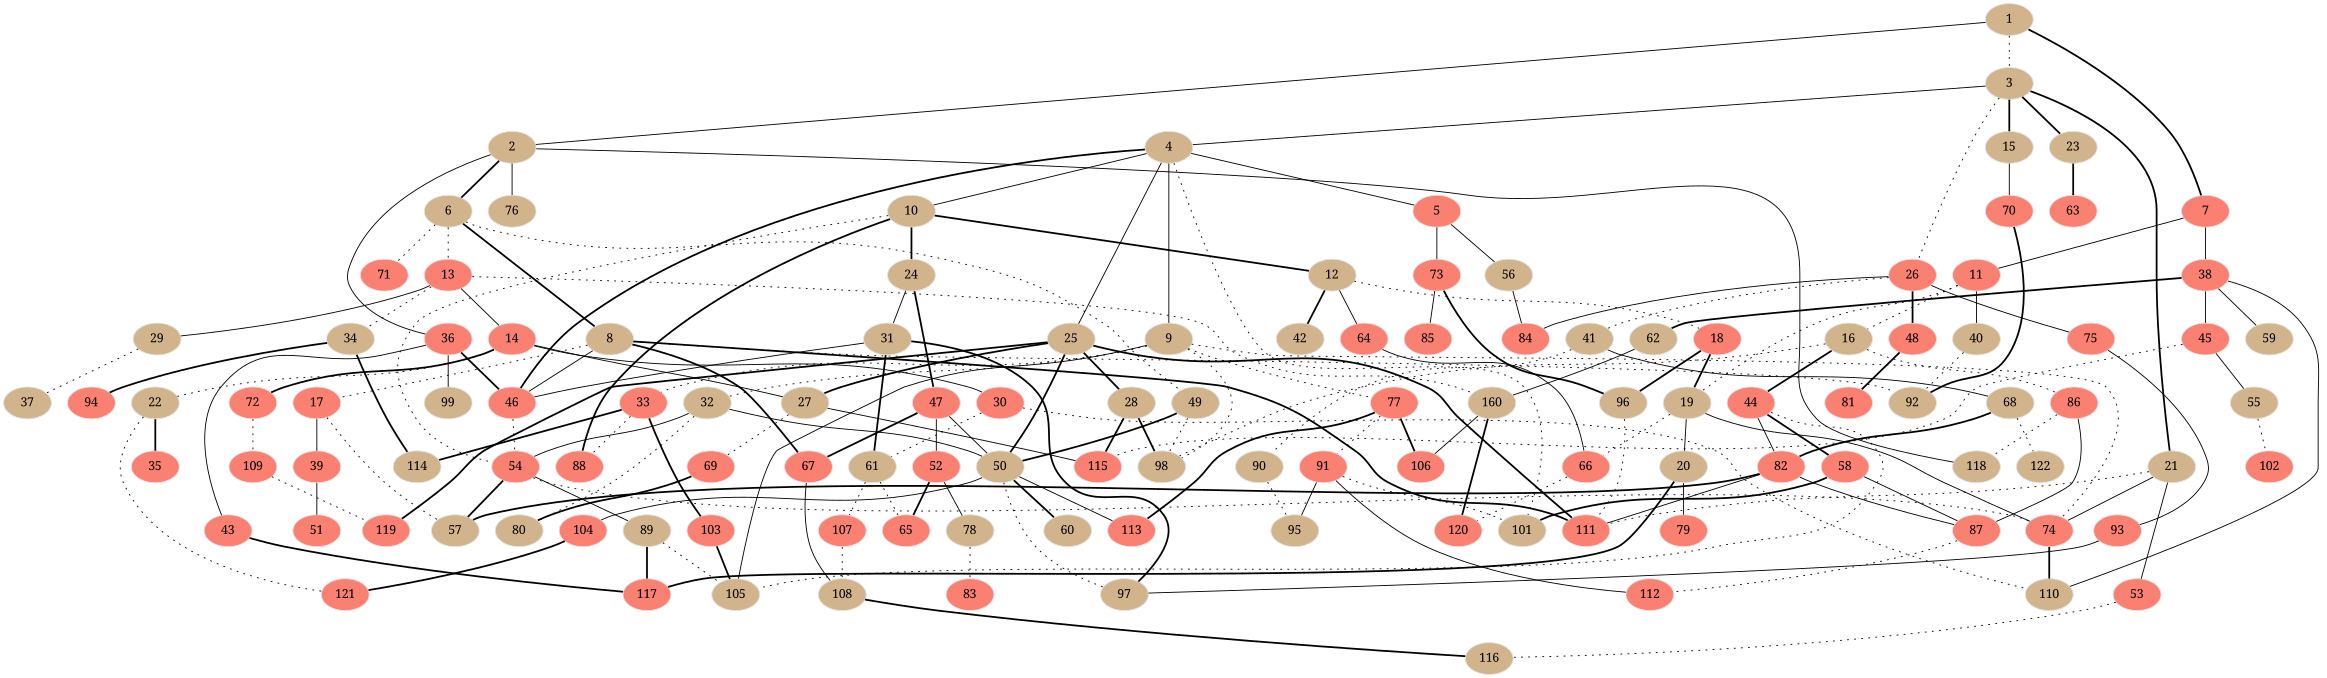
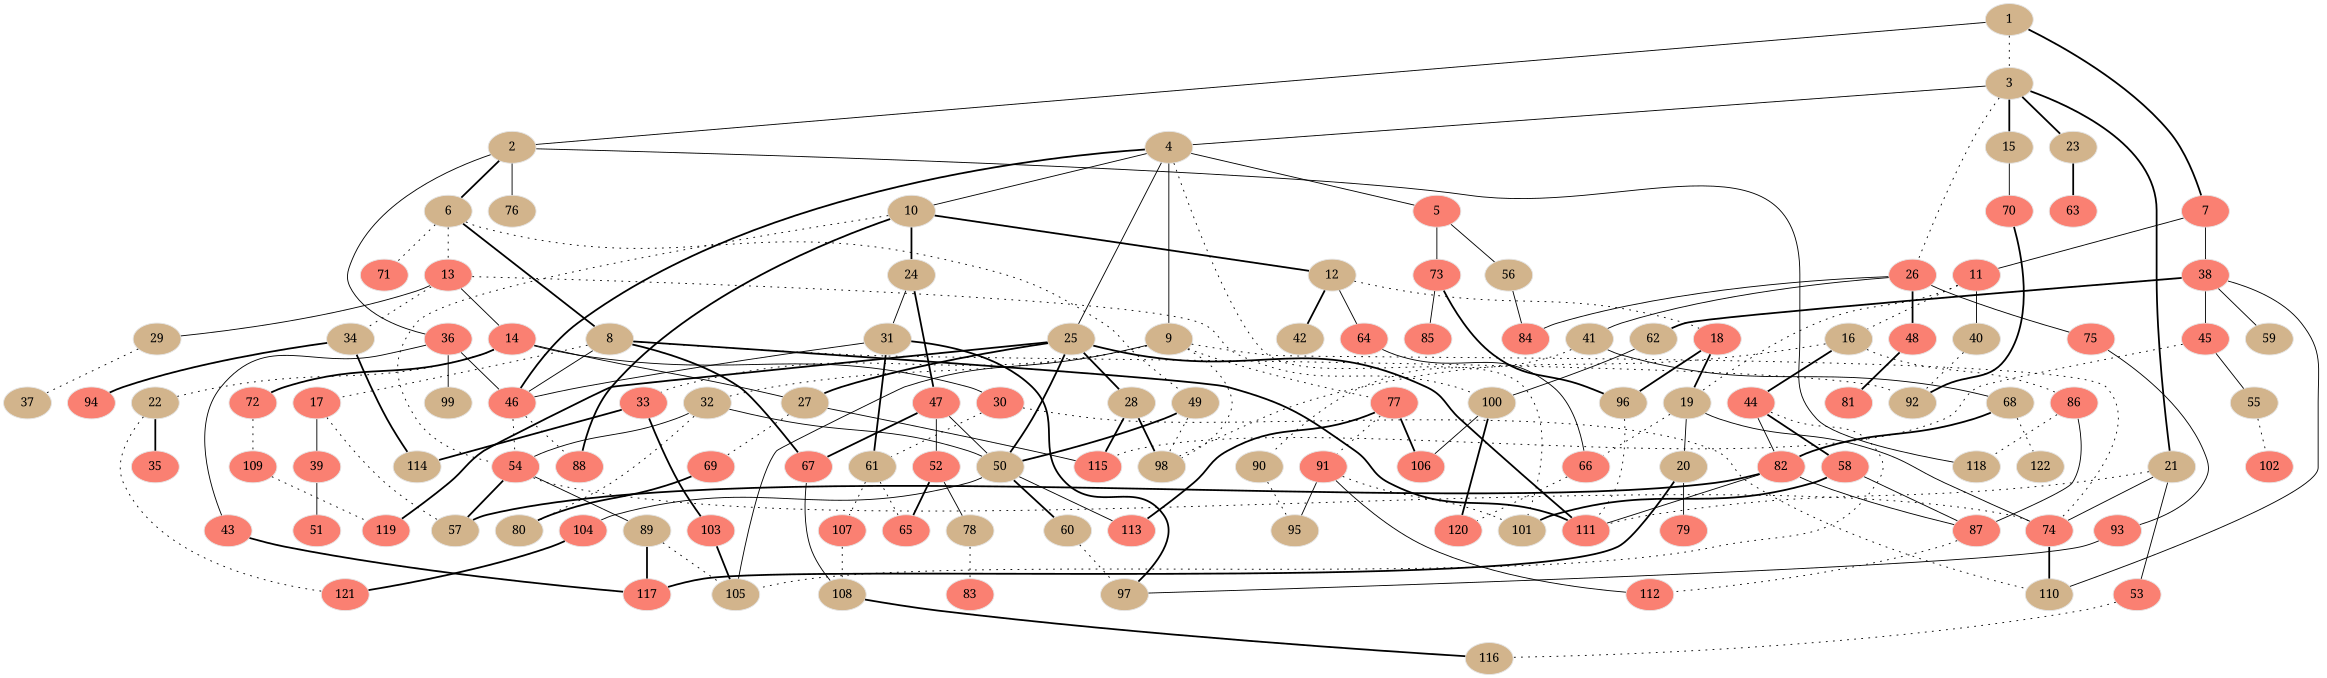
(1747, 295) -> (1747, 295)
(483, 374) -> (483, 374)
(1492, 403) -> (1492, 403)
(619, 427) -> (548, 437)
(1038, 549) -> (1096, 563)
